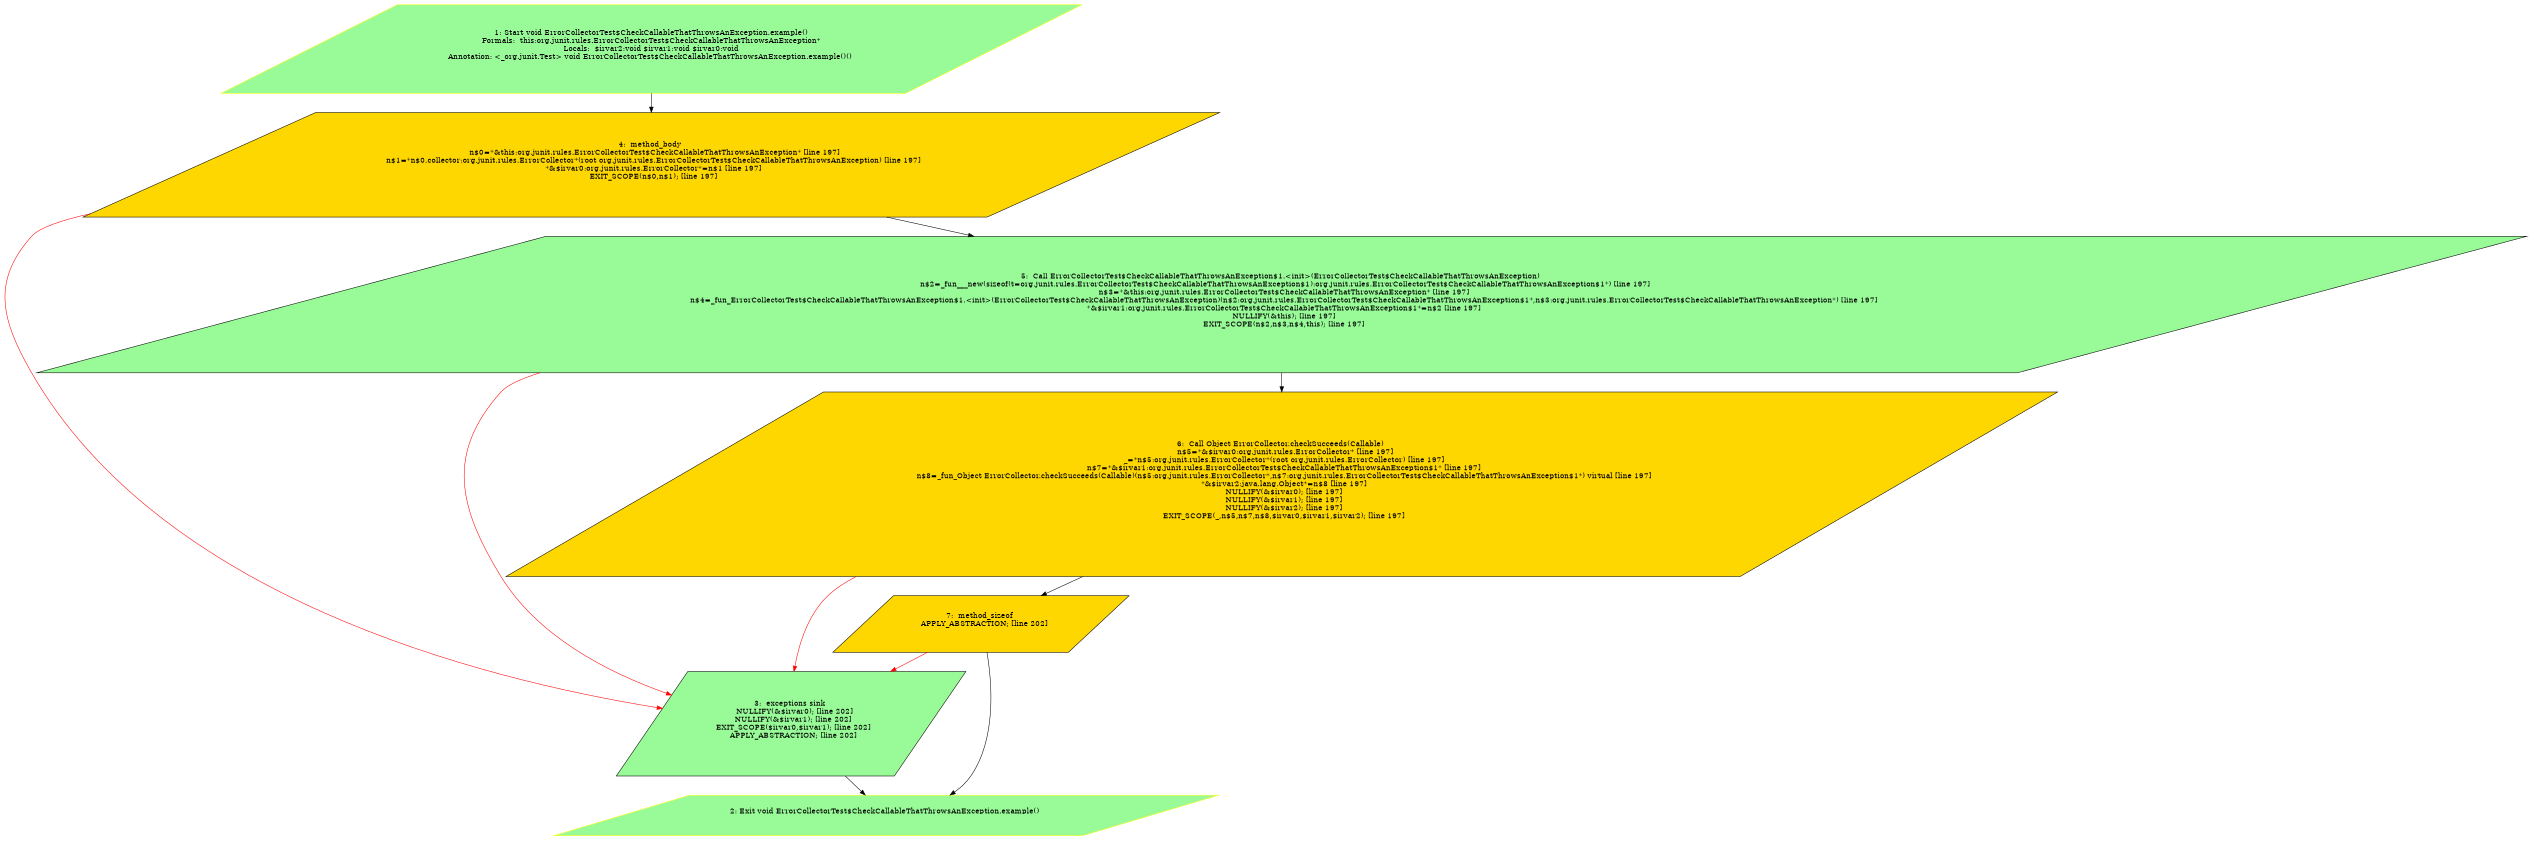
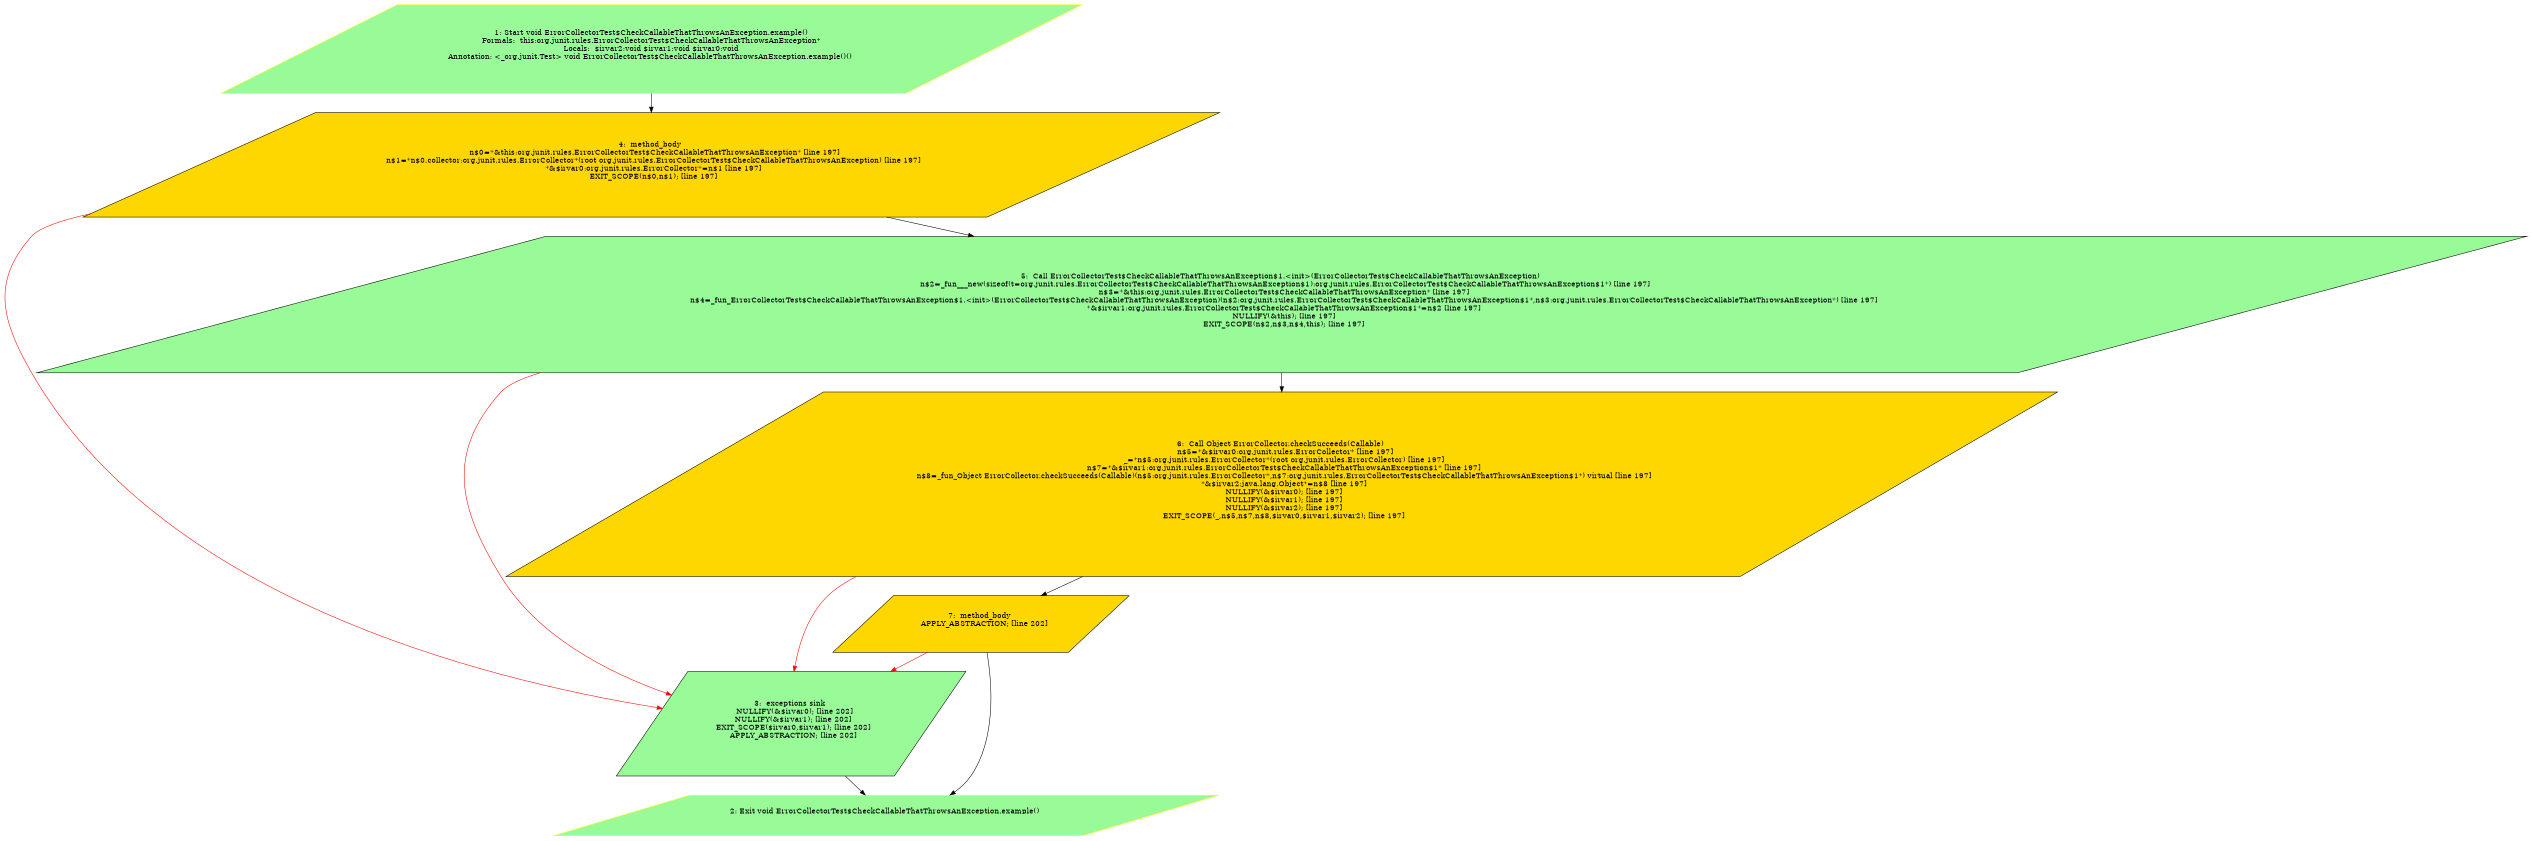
(981, 624) -> (981, 624)
